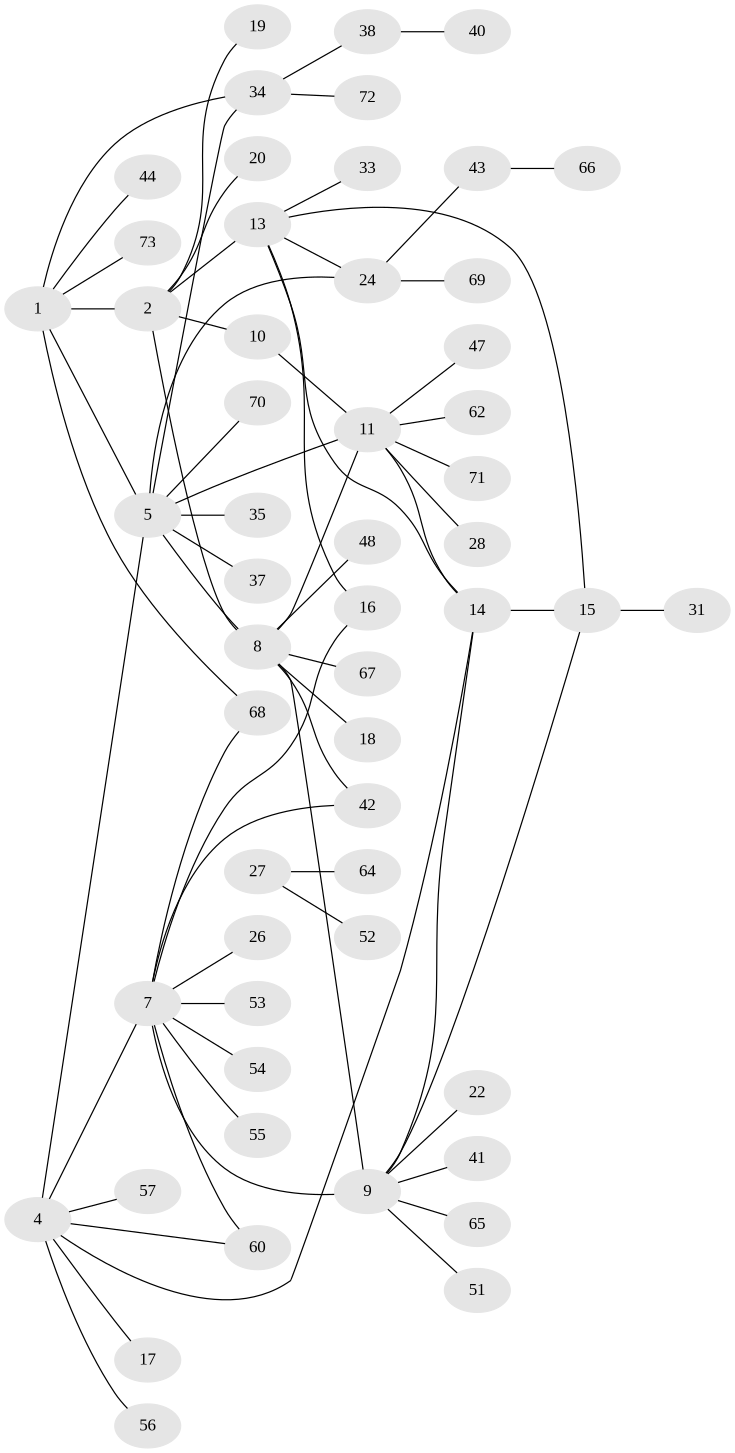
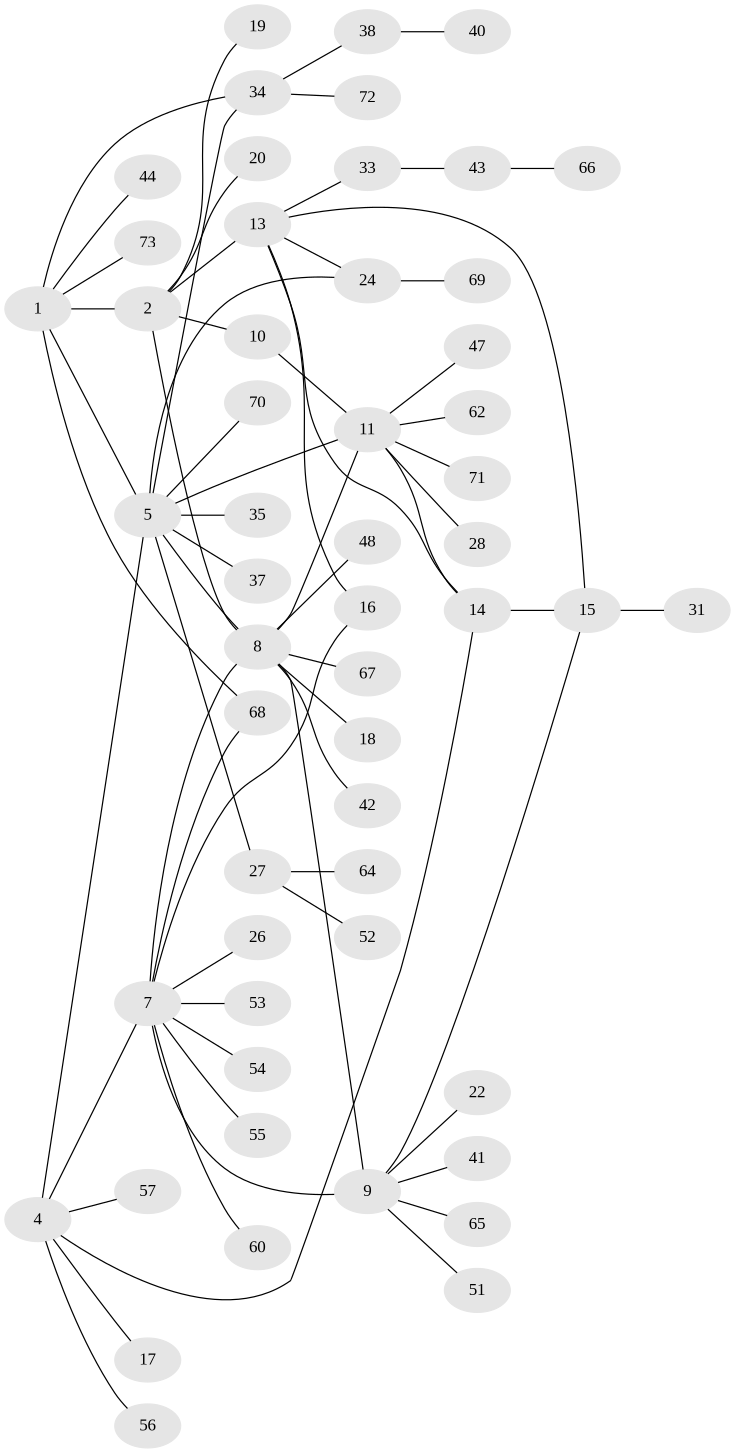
(423, 224) -> (423, 168)
none -> (203, 694)
(208, 855) -> (175, 817)
(438, 906) -> none
(148, 1234) -> none
